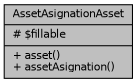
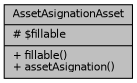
(37, 56) -> (40, 56)
